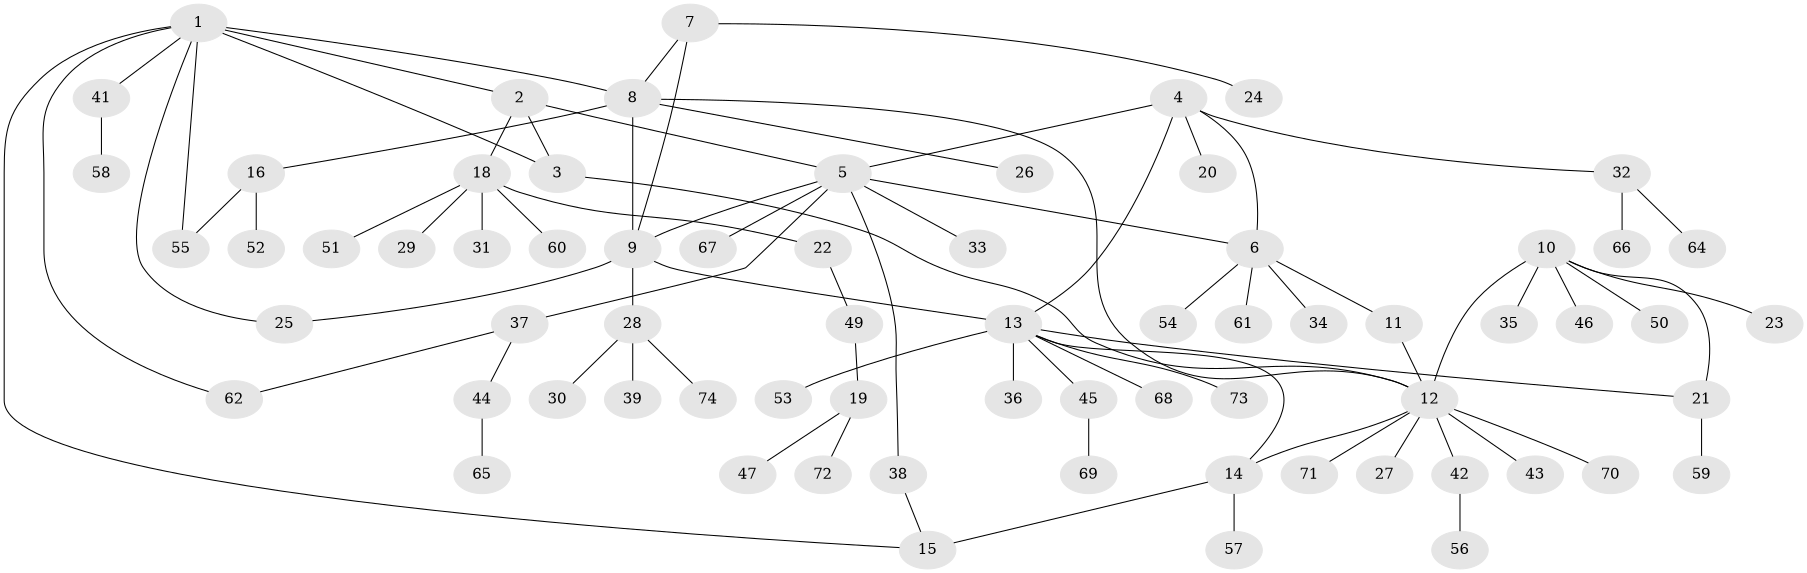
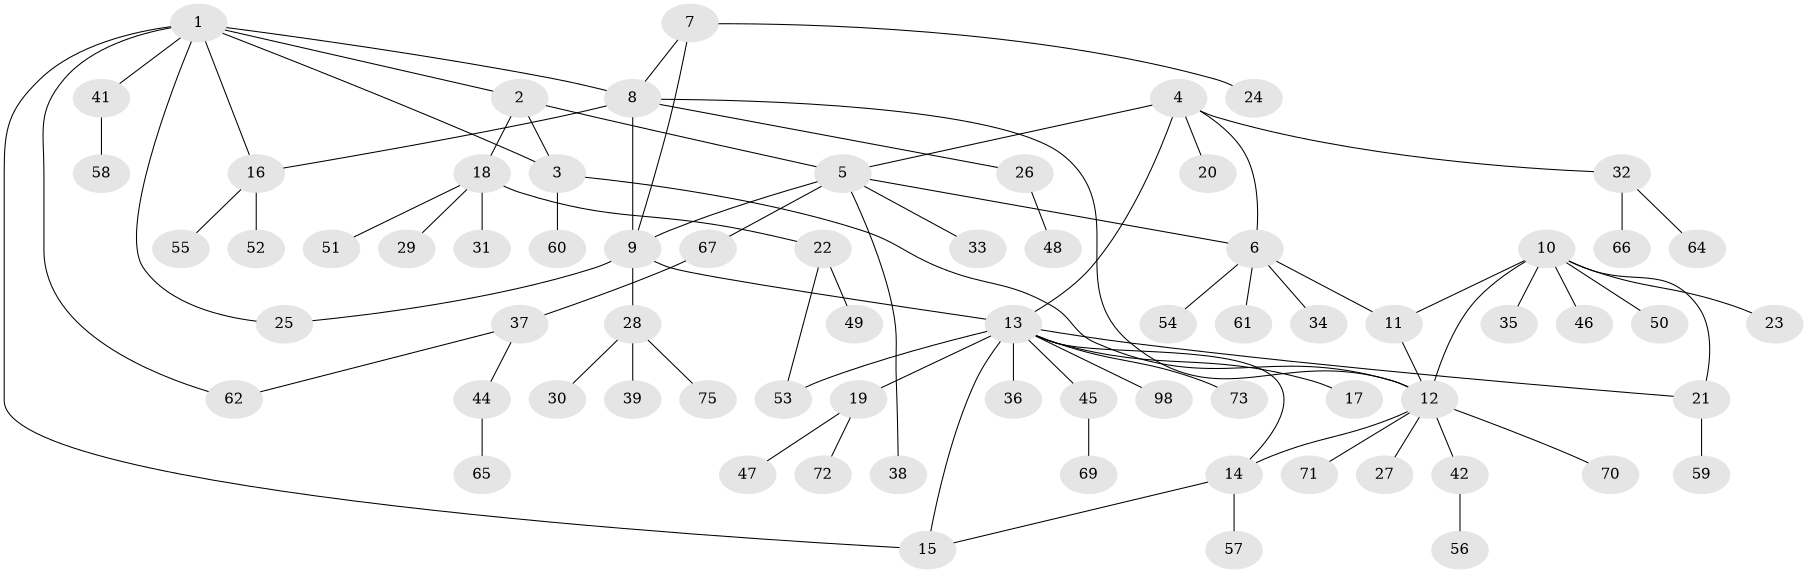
(190, 136) -> (227, 98)
(520, 211) -> (557, 211)
none -> (1053, 249)
(693, 281) -> (616, 289)
none -> (1470, 287)
none -> (803, 324)
(856, 361) -> (936, 362)
(708, 400) -> (708, 400)
(1164, 400) -> (1164, 400)
none -> (1354, 400)
(1535, 475) -> none
(913, 513) -> (956, 432)
